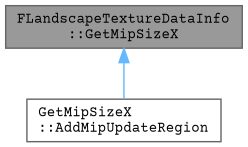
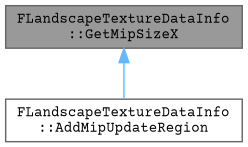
(124, 120) -> (124, 120)
